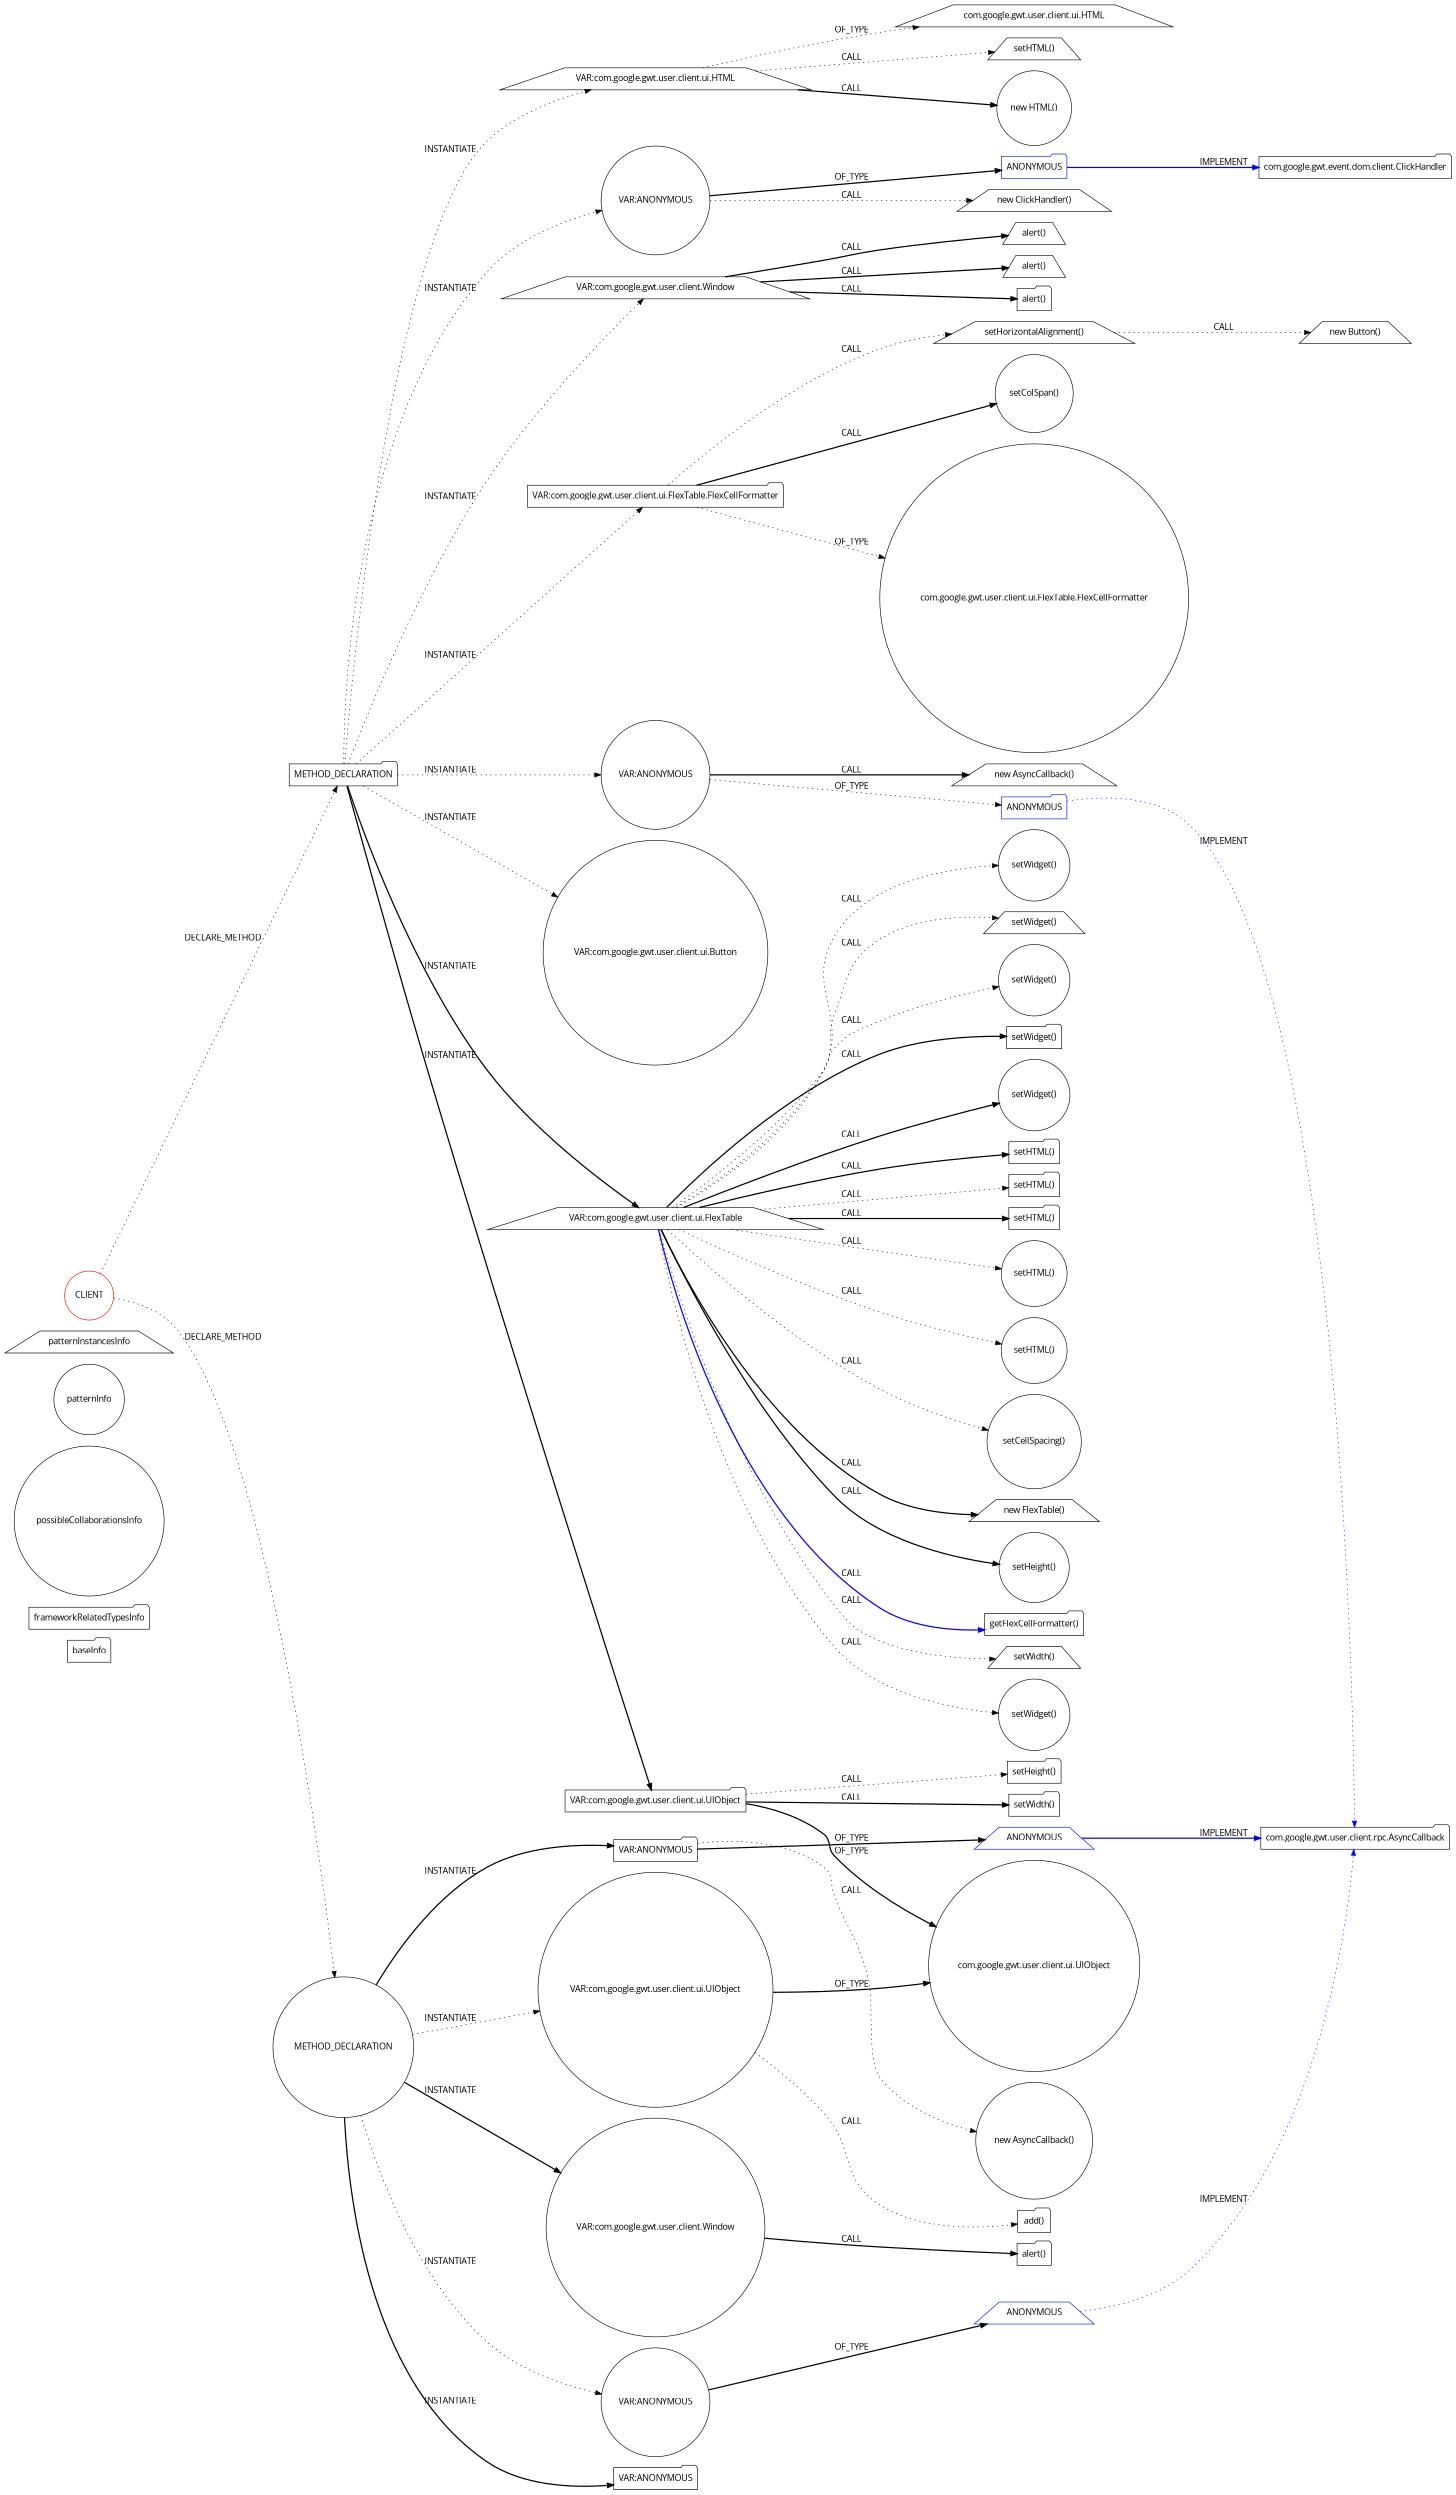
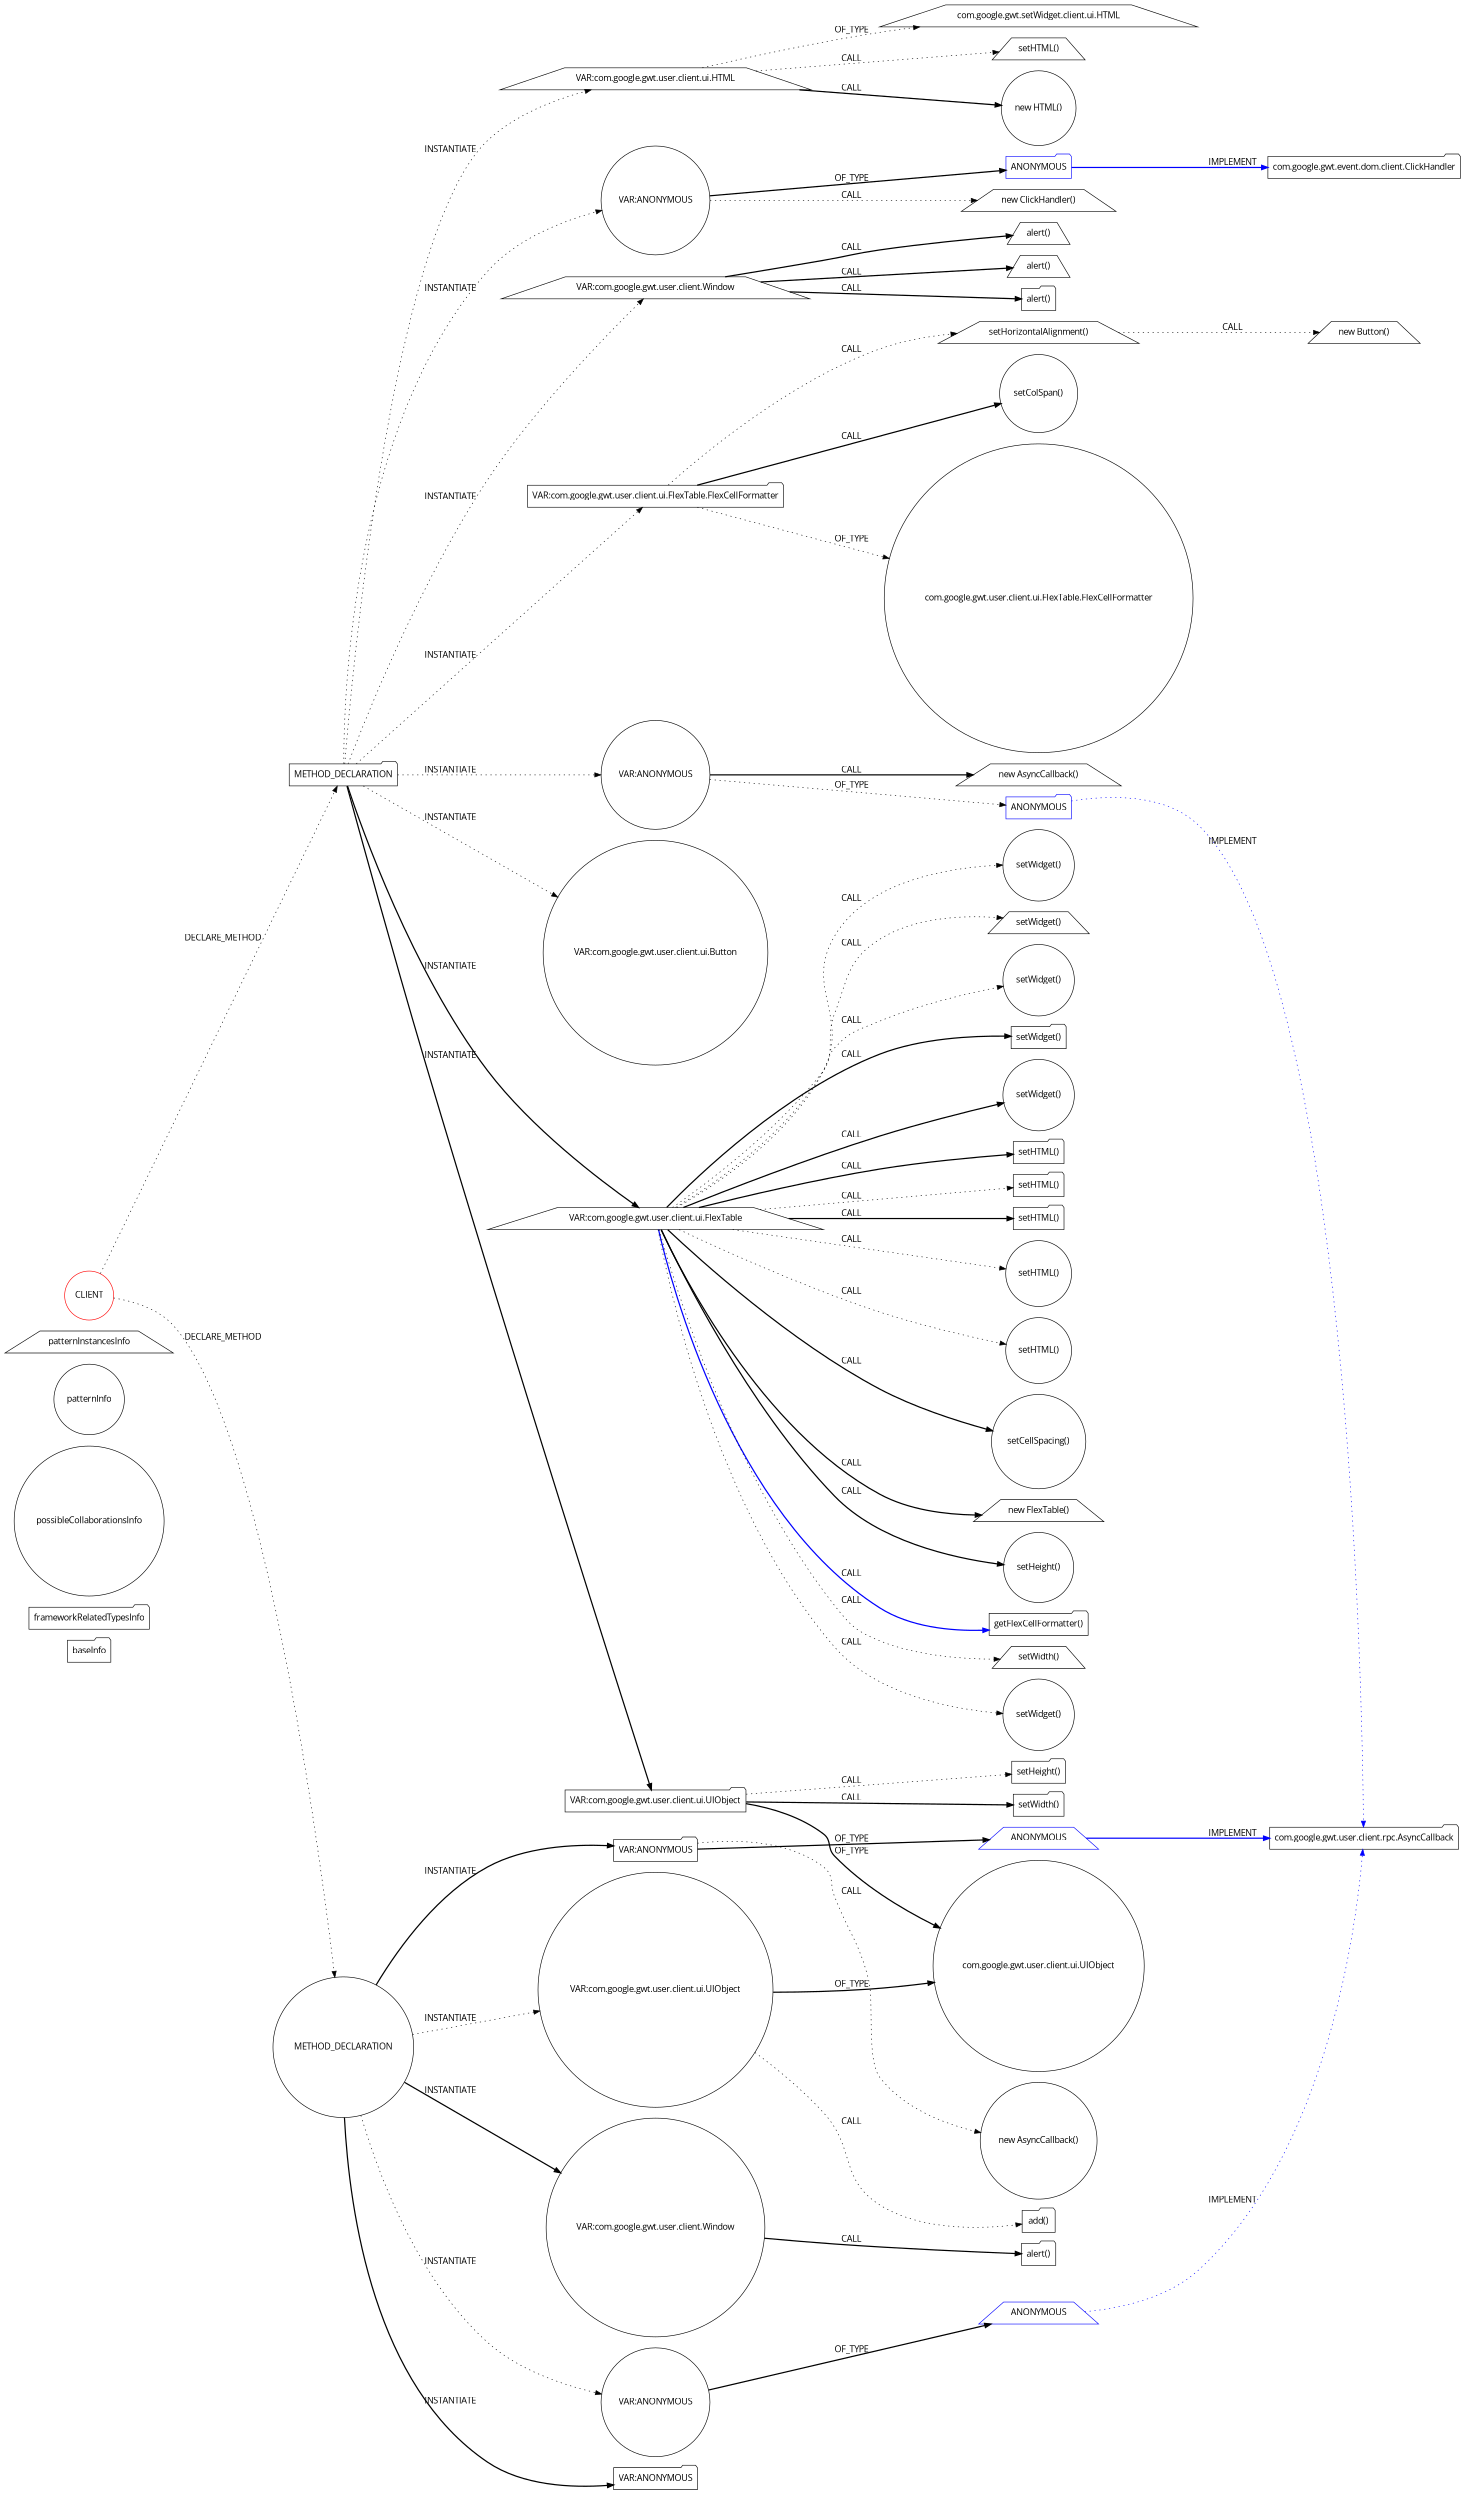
(1034, 16) -> (1039, 16)
(813, 1348) -> (815, 1350)
